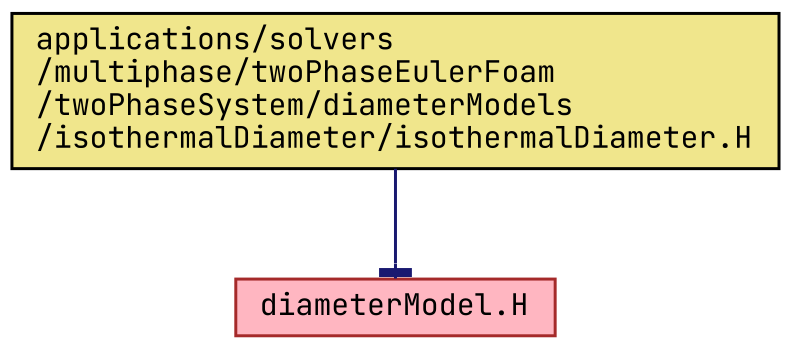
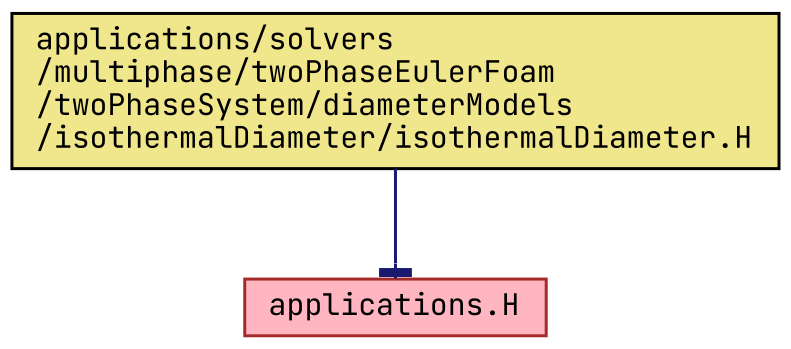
(395, 307) -> (395, 307)
